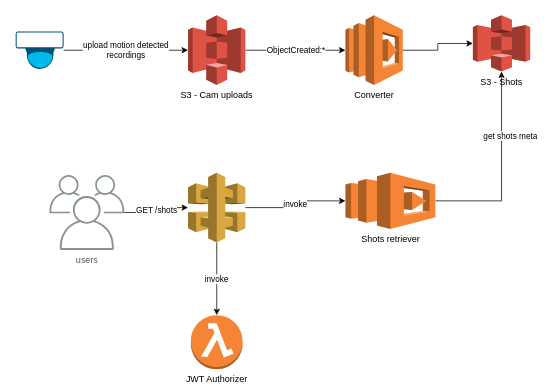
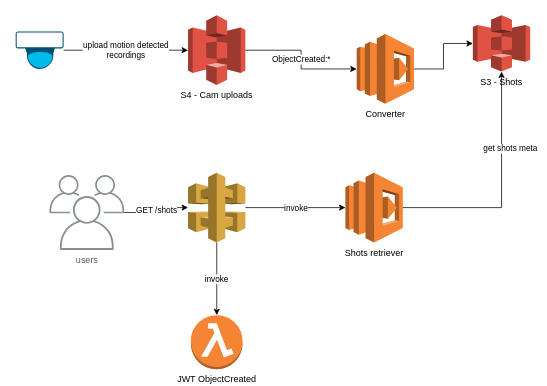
(374, 50) -> (385, 69)
(217, 96) -> (217, 96)
(390, 201) -> (374, 208)
(217, 380) -> (217, 380)
